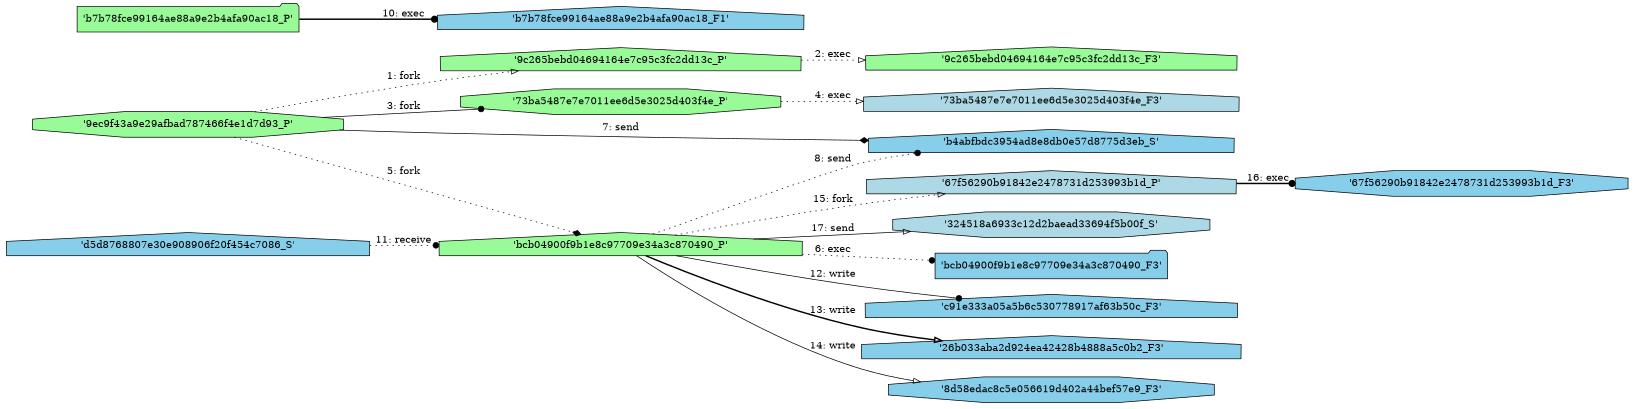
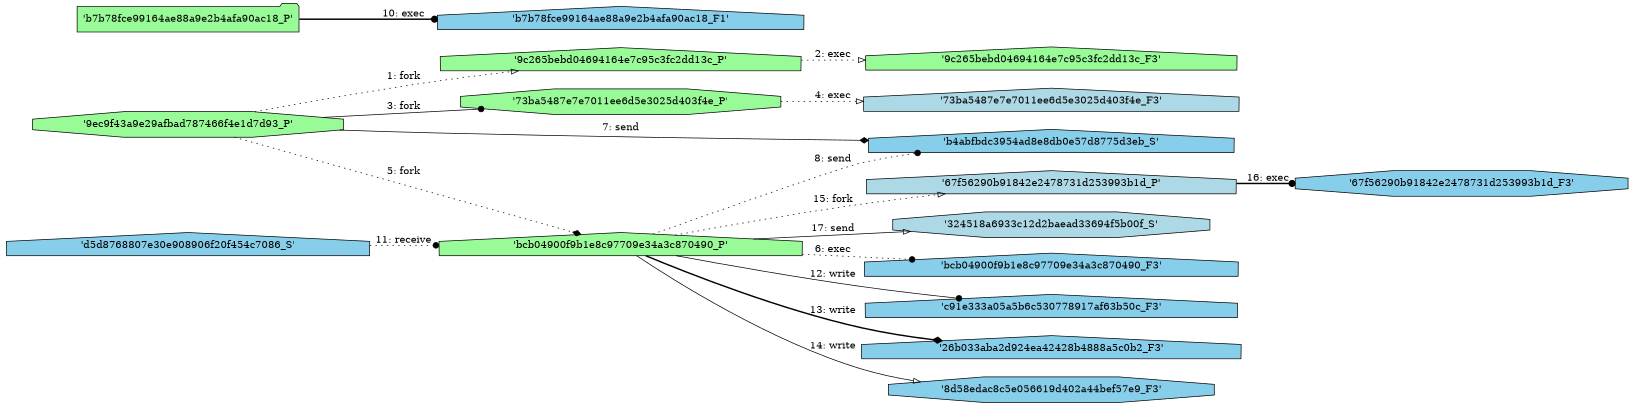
(1051, 266) -> (1051, 266)
(787, 308) -> (787, 307)
